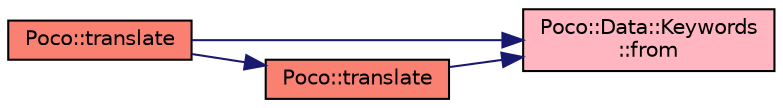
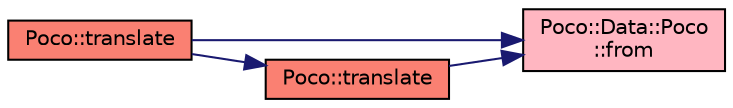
(649, 40) -> (624, 40)
